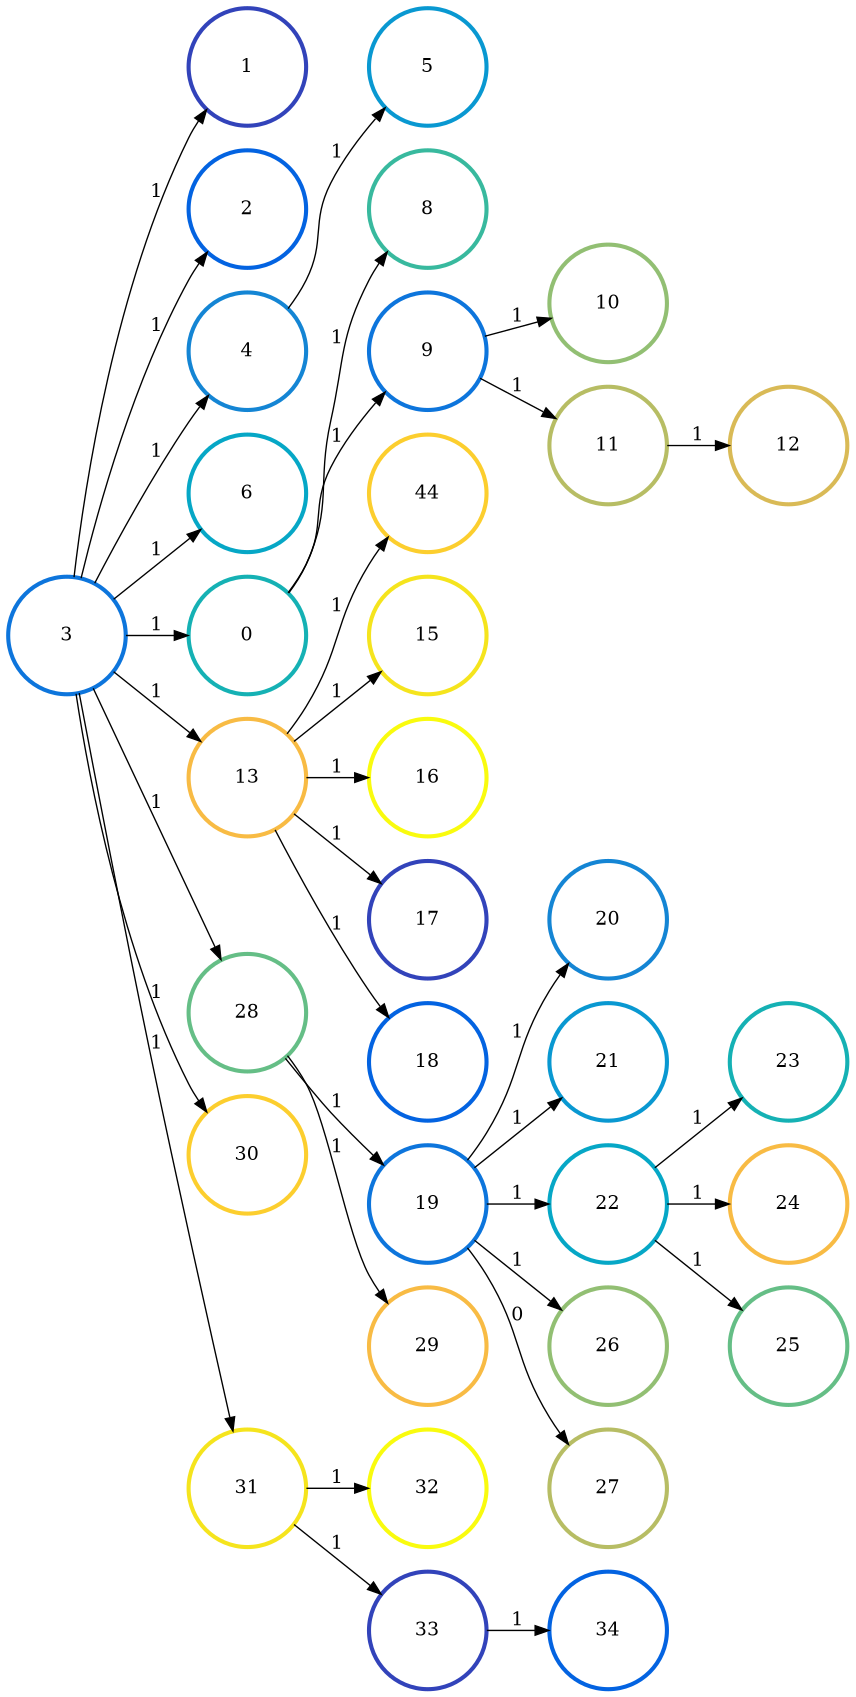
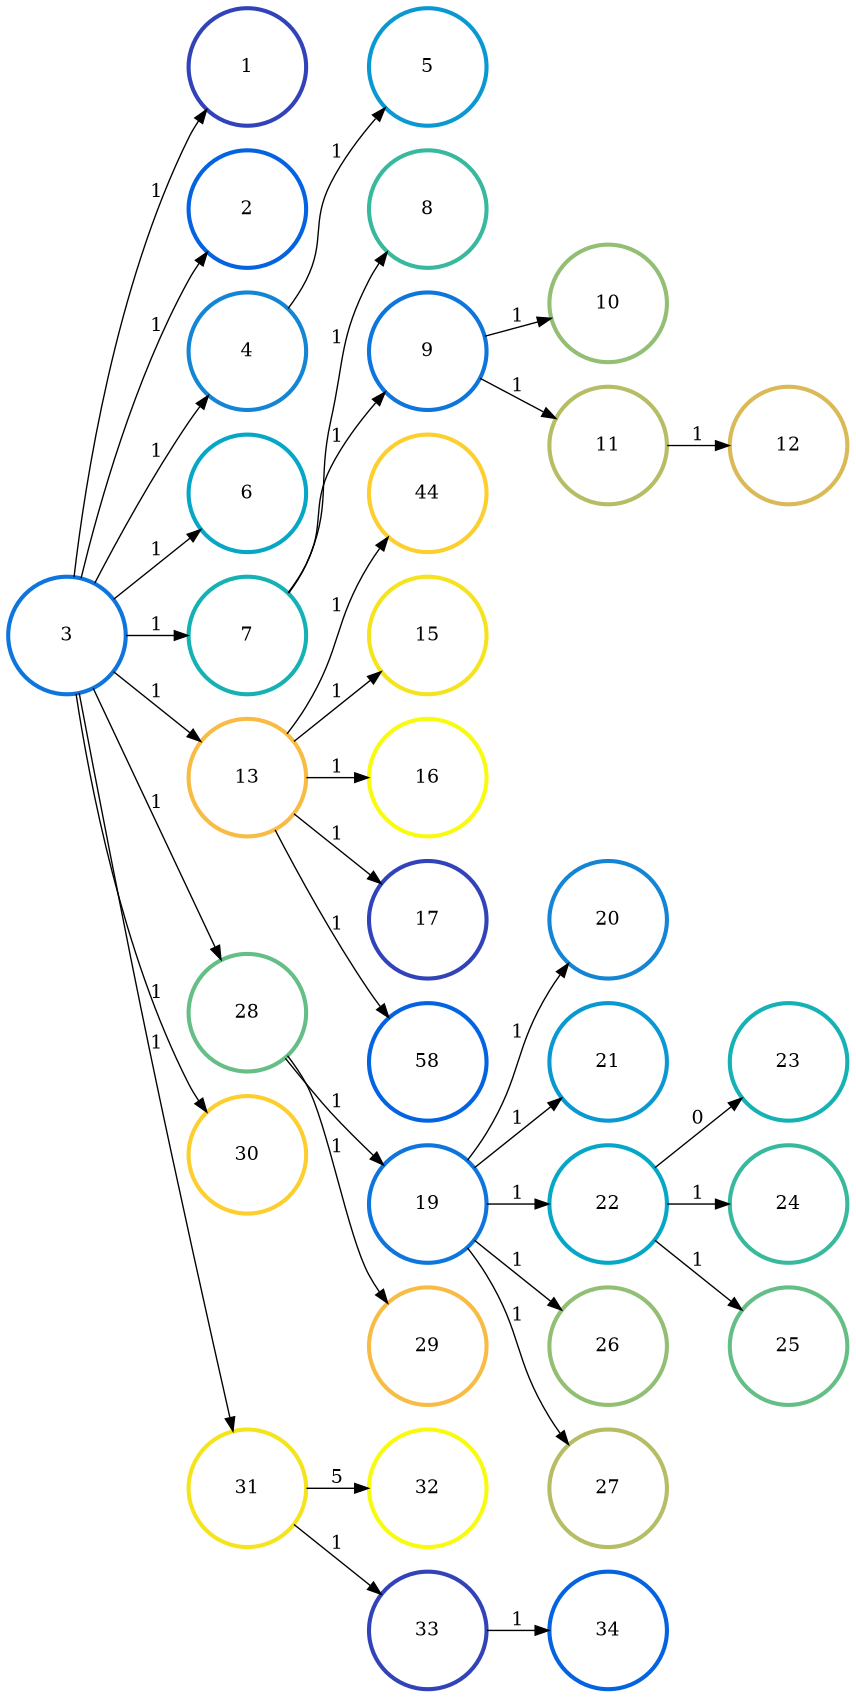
(247, 636) -> (247, 636)
(428, 1062) -> (428, 1062)
(698, 1119) -> (698, 1119)
(789, 1204) -> (789, 1204)
(518, 1315) -> (518, 1315)
(338, 1478) -> (338, 1478)
